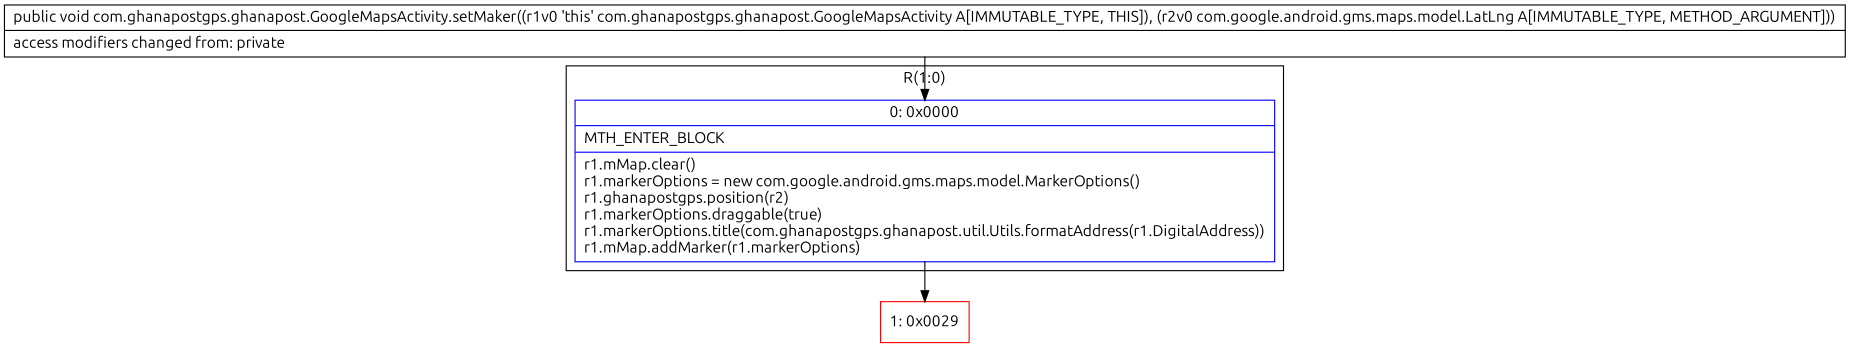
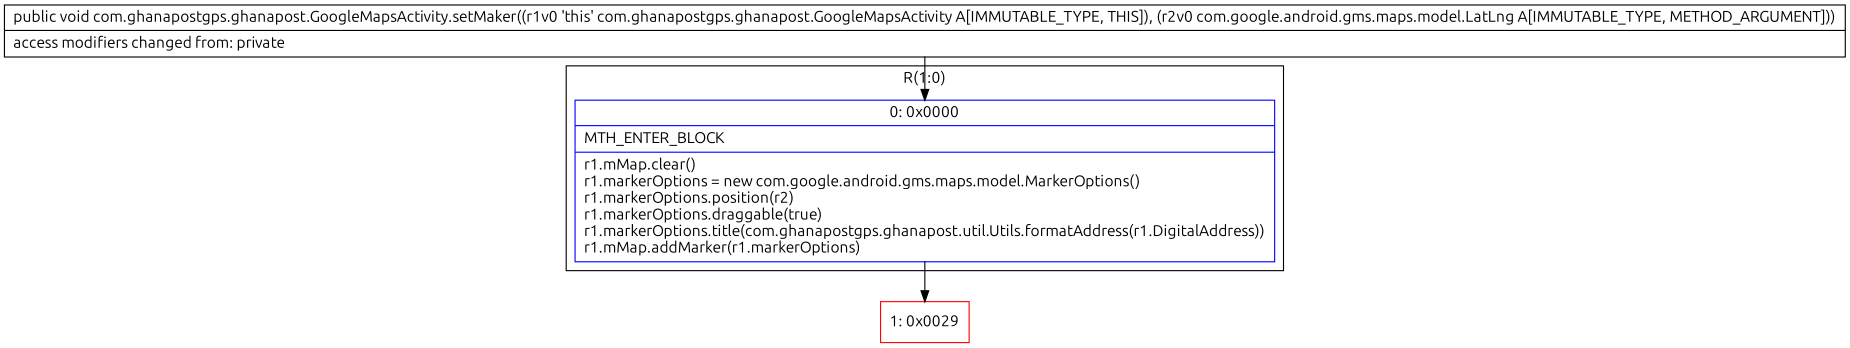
(687, 198) -> (689, 198)
